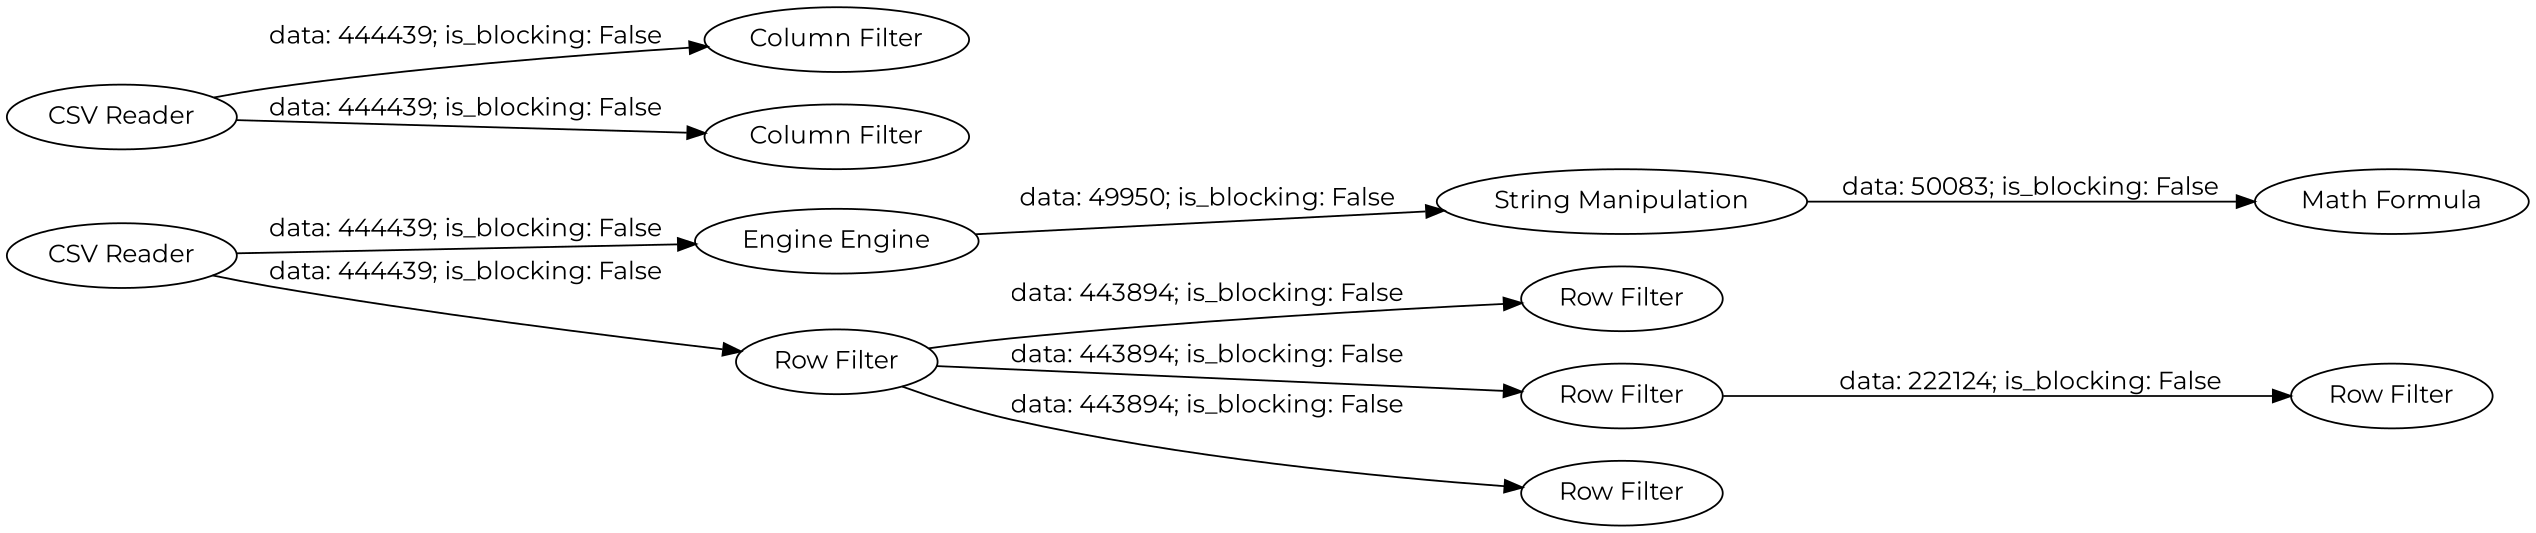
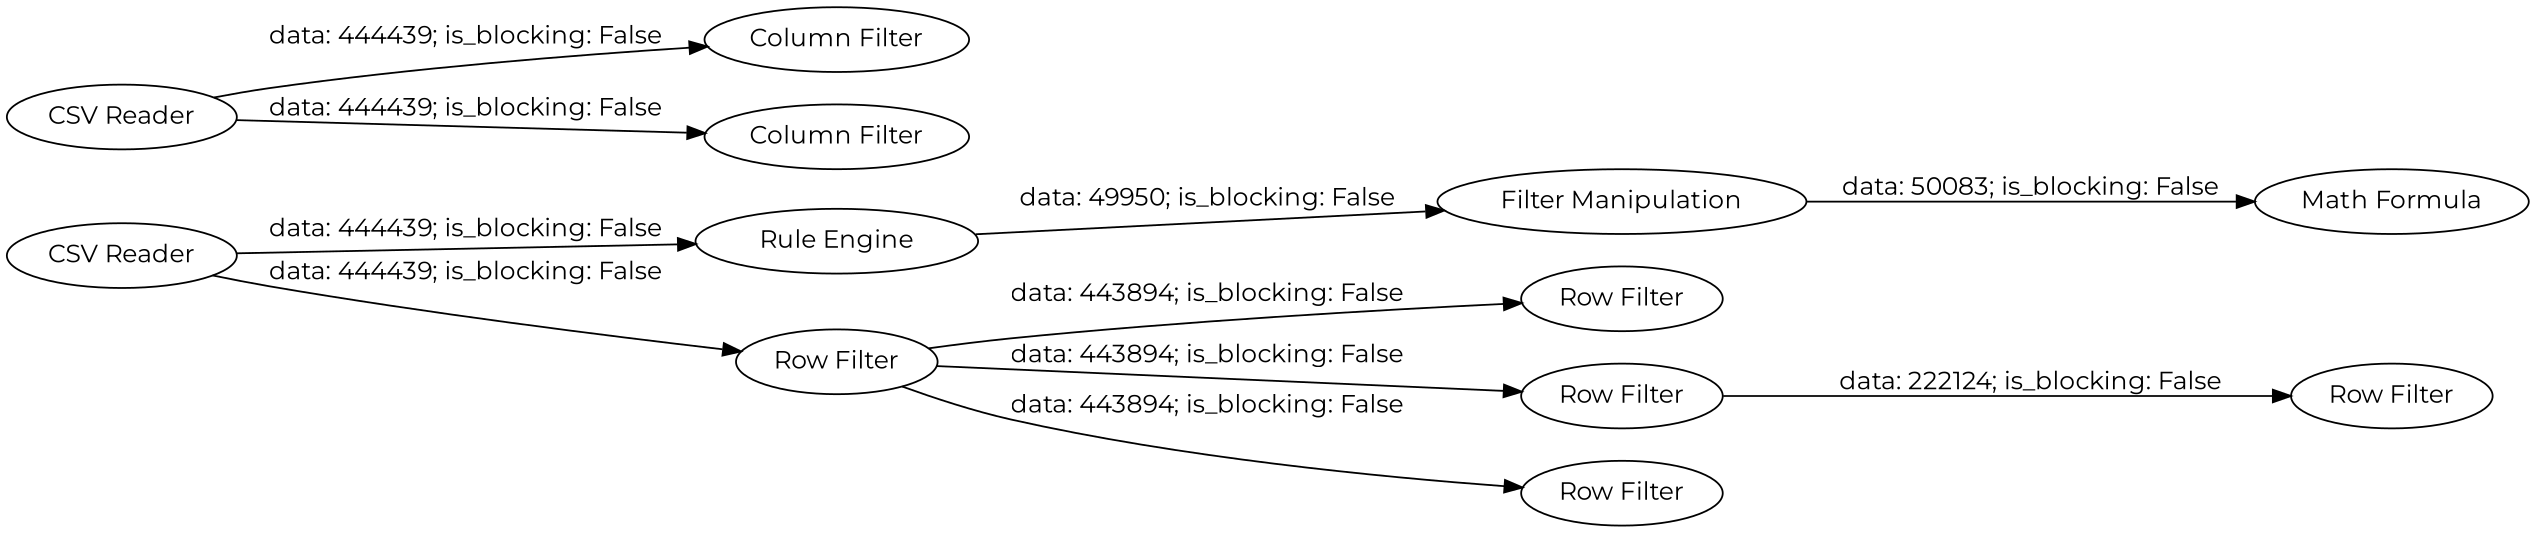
(1622, 202) -> (1622, 202)
(837, 241) -> (837, 241)
